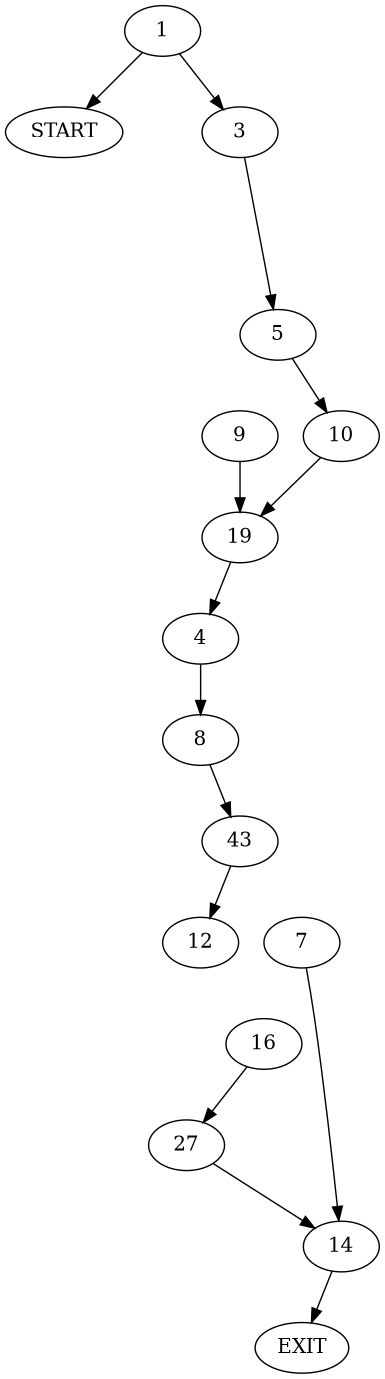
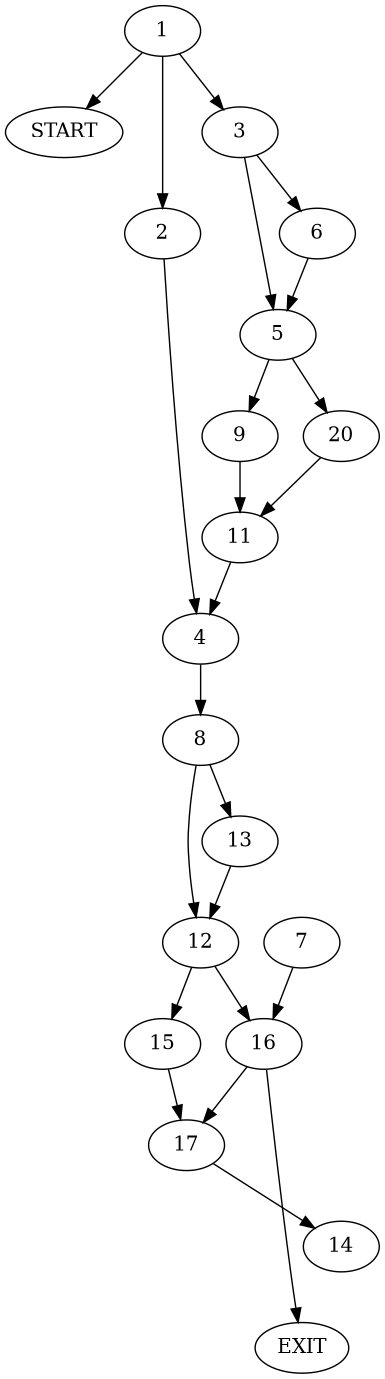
none -> (163, 234)
none -> (317, 234)
none -> (262, 379)
(341, 436) -> (341, 436)
(240, 537) -> (240, 537)
none -> (188, 834)
(240, 841) -> (240, 841)
none -> (228, 987)
none -> (163, 1044)
(324, 1087) -> (286, 986)
(187, 1145) -> (187, 1145)
(324, 1290) -> (280, 1189)
